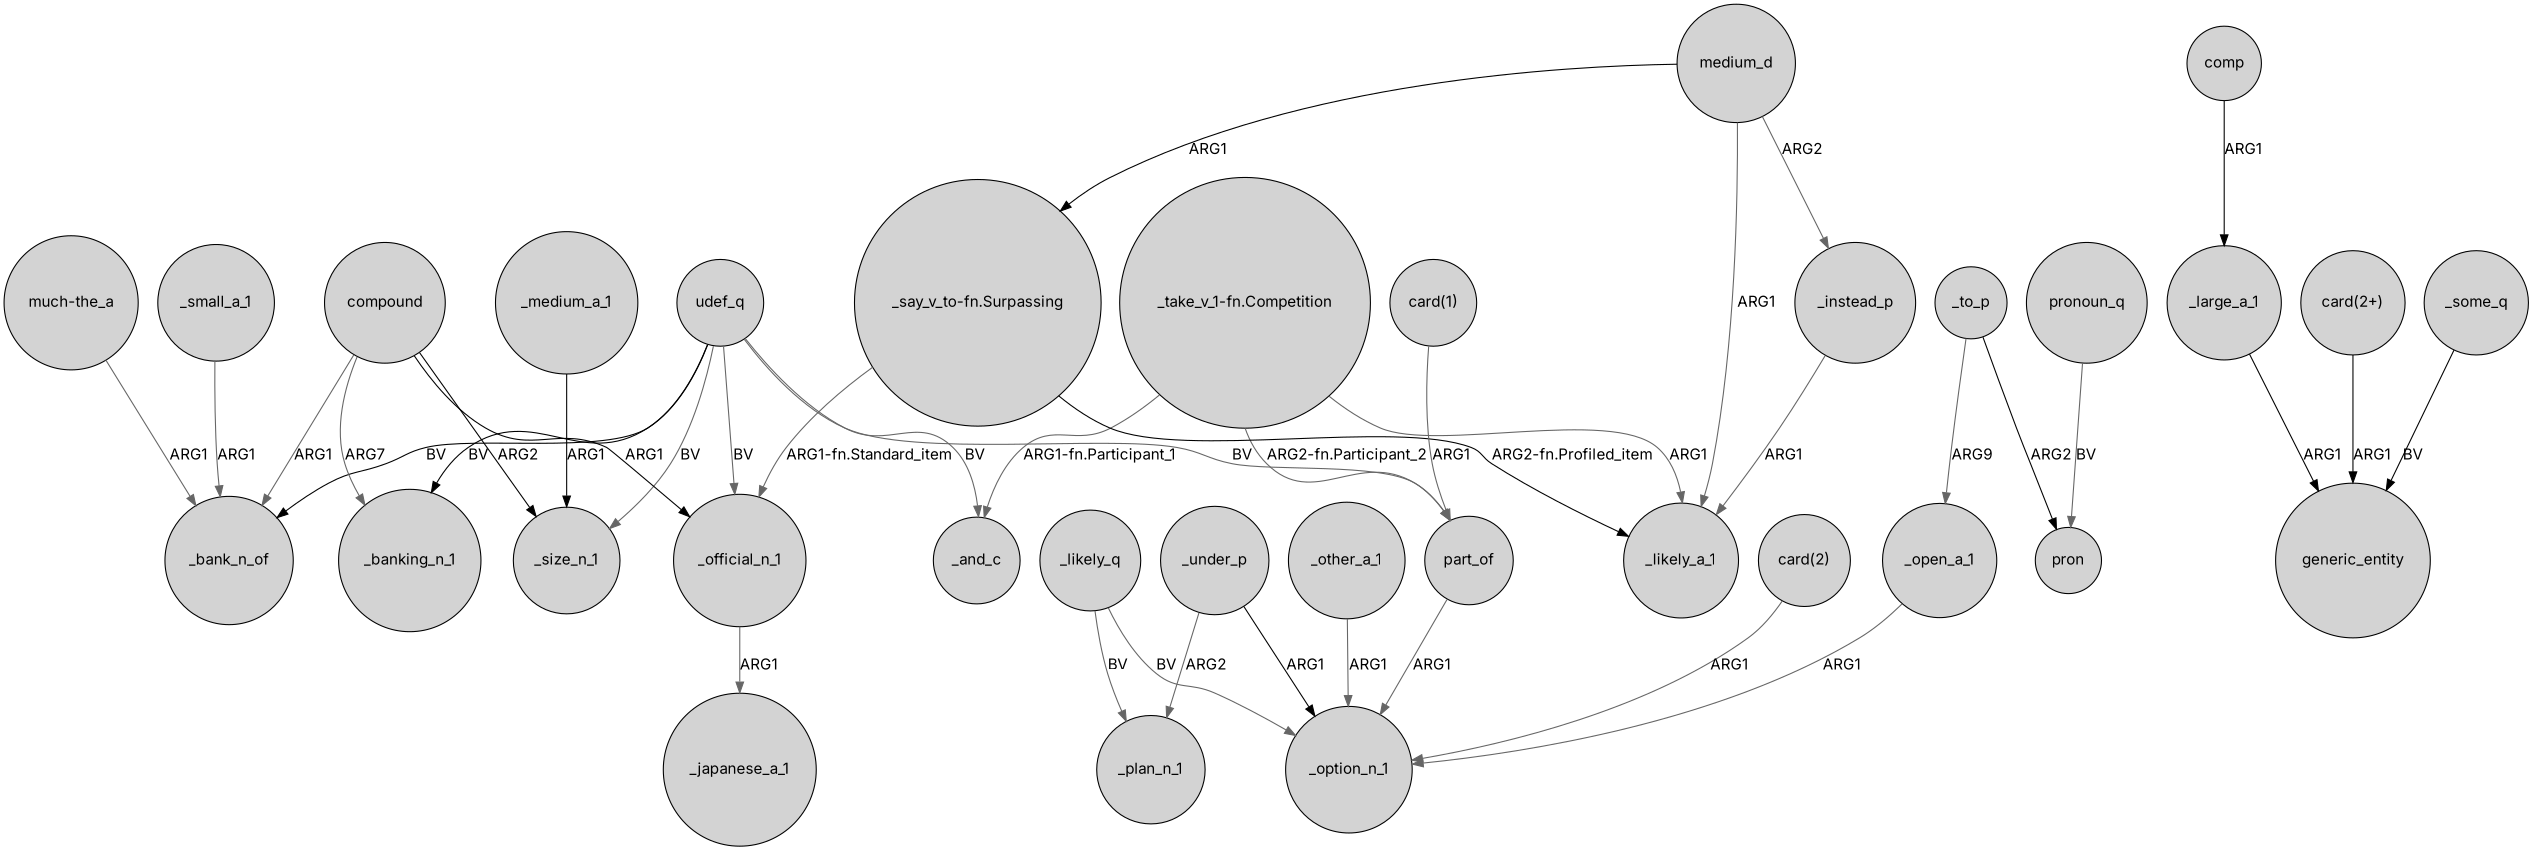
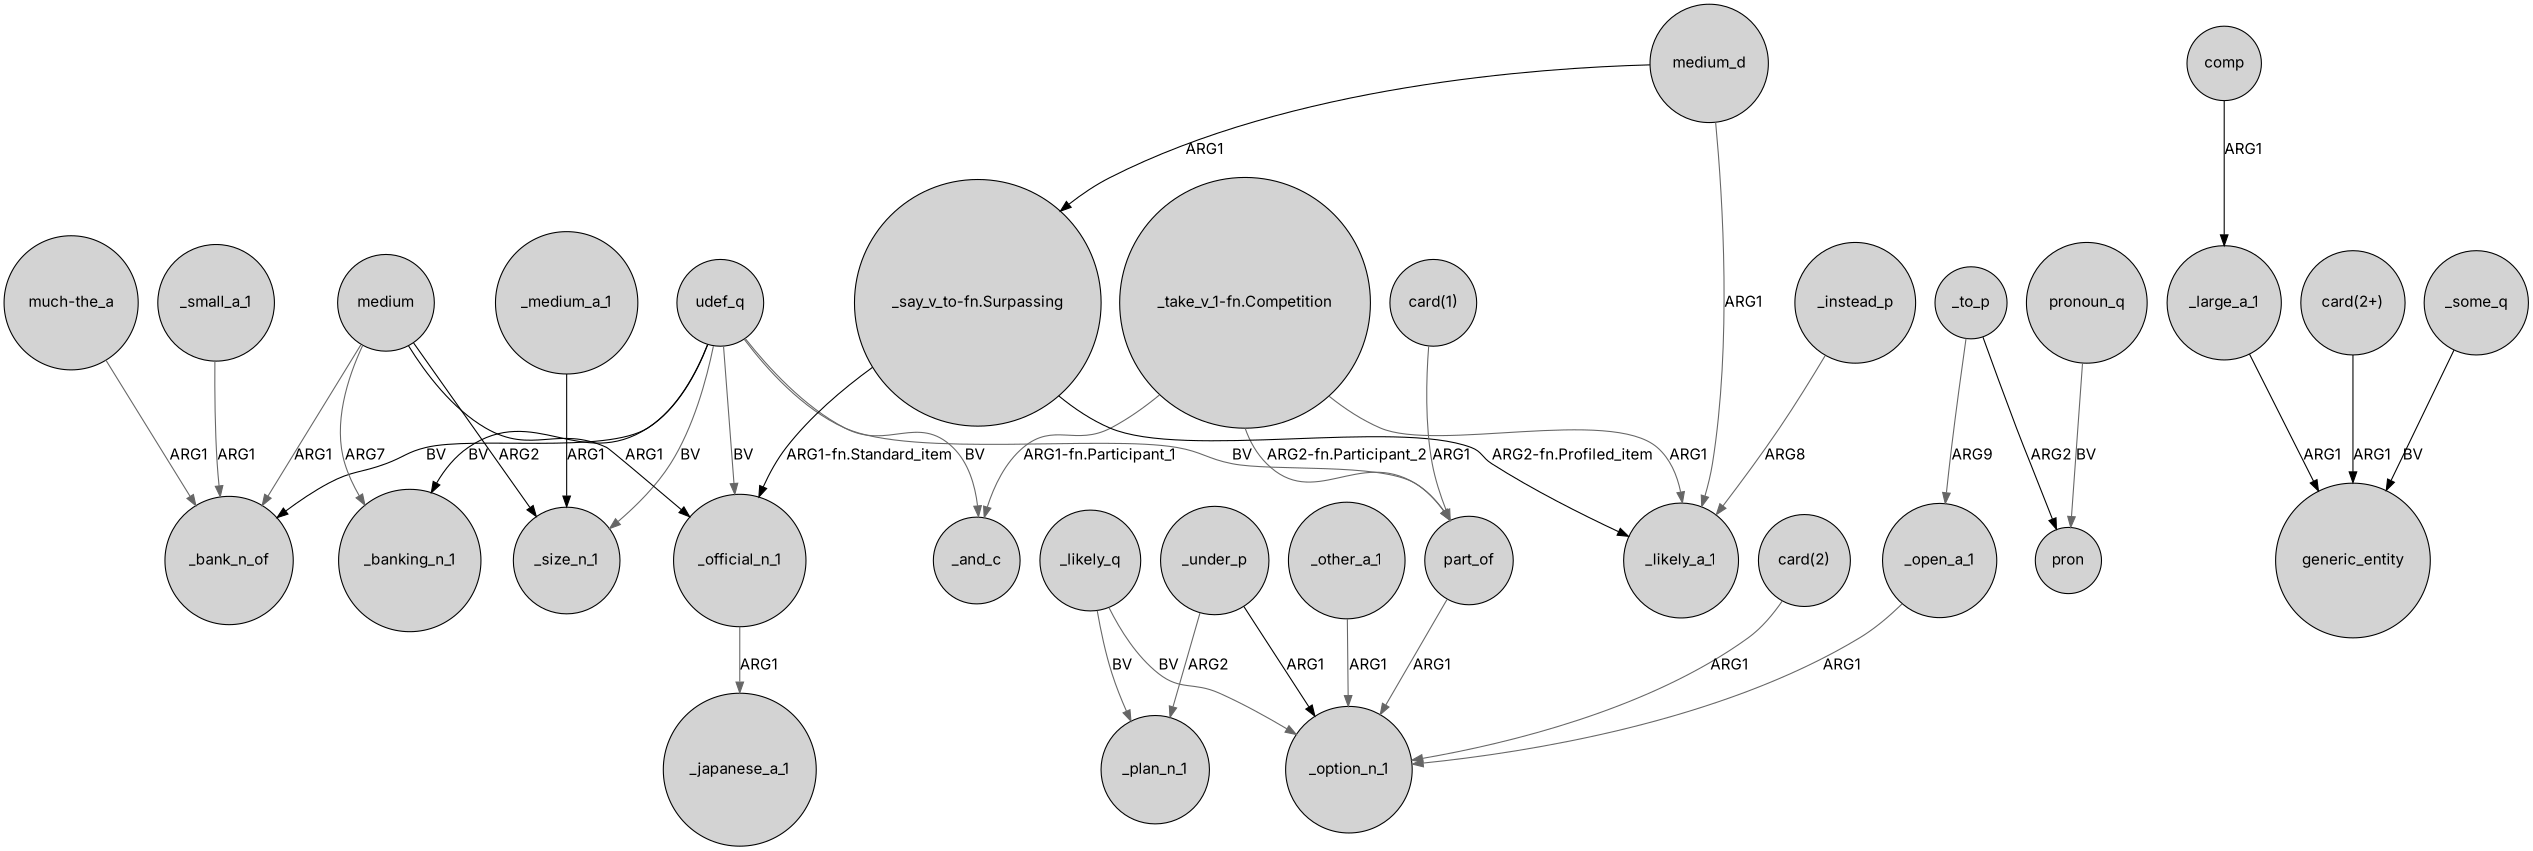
(1793, 177) -> none
(385, 303) -> (386, 303)
(810, 420) -> (810, 420)
(1784, 456) -> (1785, 456)
